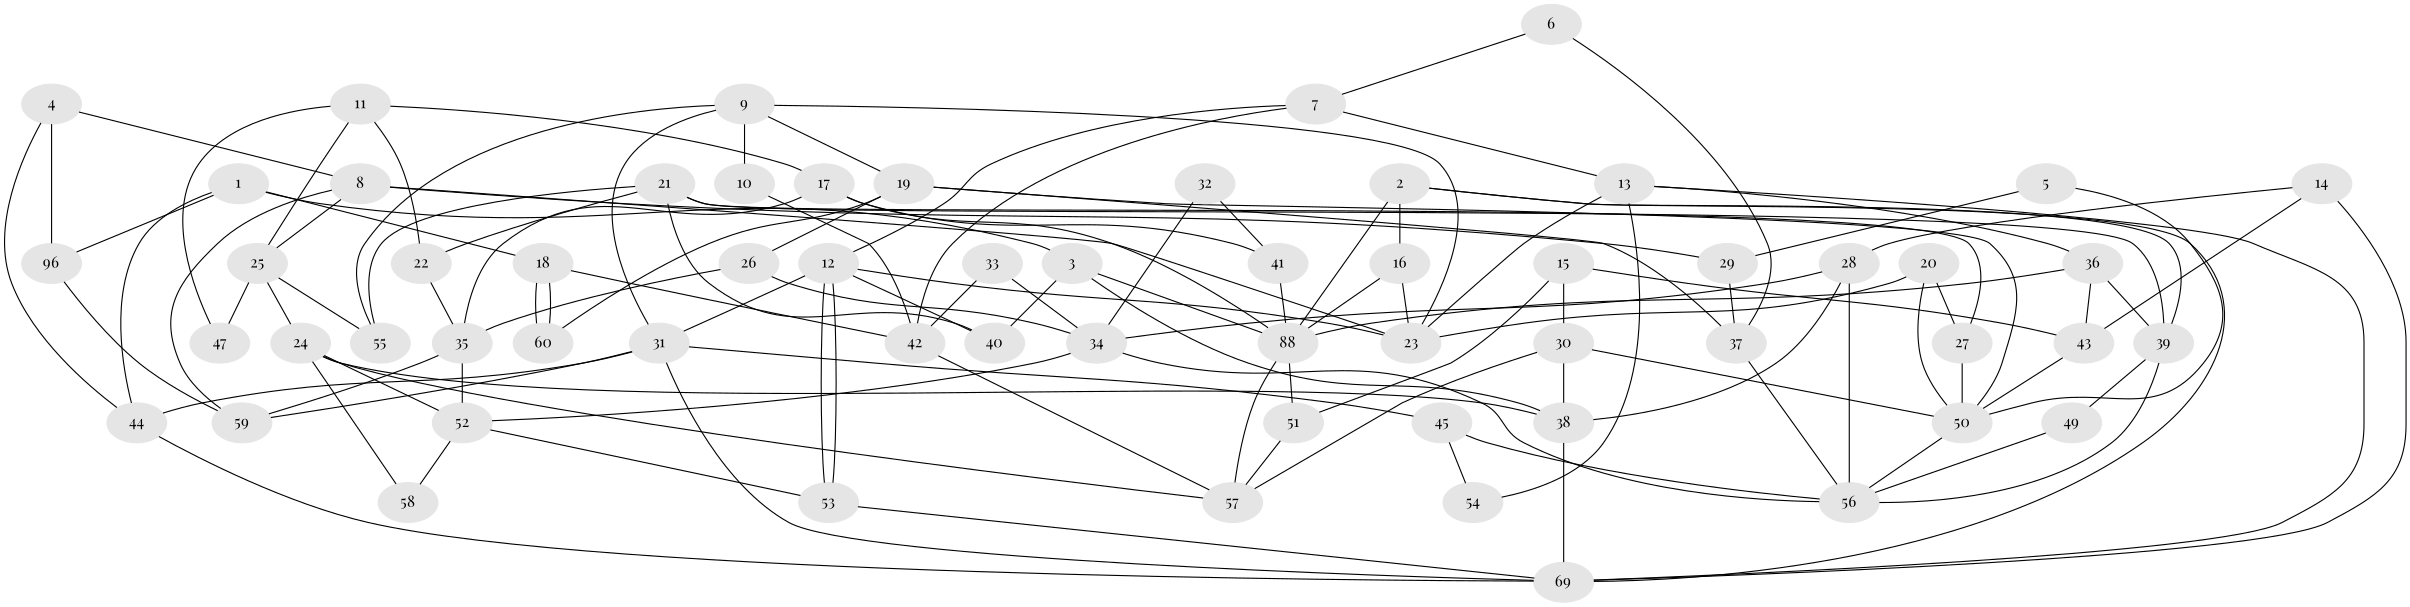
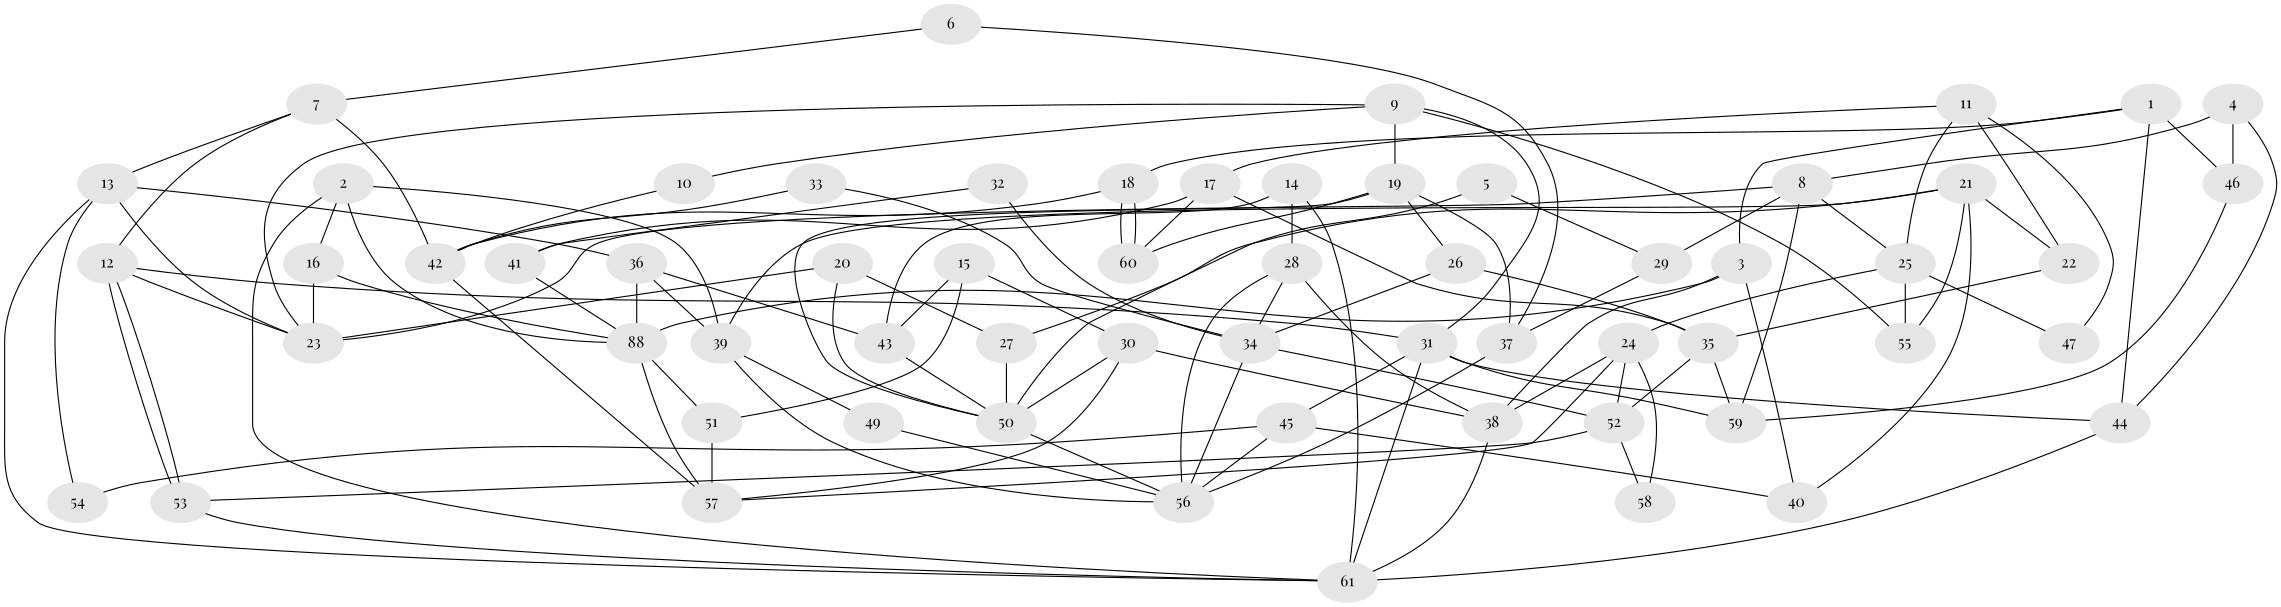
(52, 263) -> (2233, 184)
(1172, 270) -> (1169, 224)
(891, 294) -> (1542, 461)
(1564, 582) -> (1347, 582)
